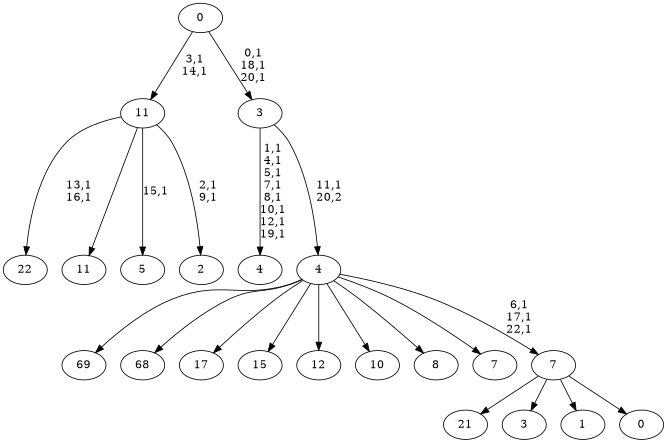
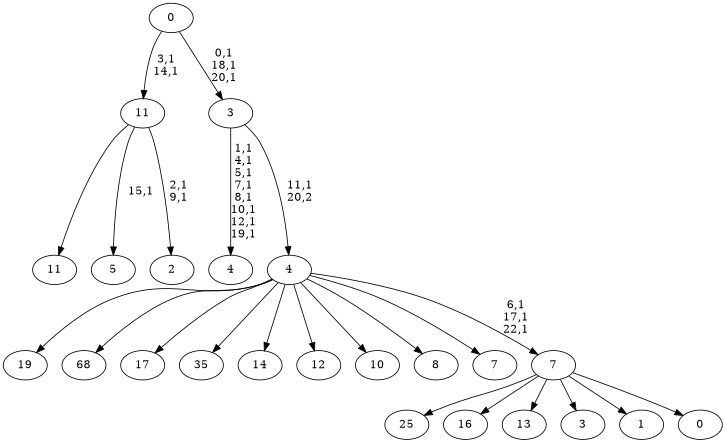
(25, 270) -> none
(84, 365) -> (25, 365)
none -> (260, 365)
(260, 365) -> (201, 365)
(466, 425) -> (407, 425)
none -> (466, 425)
none -> (524, 425)
